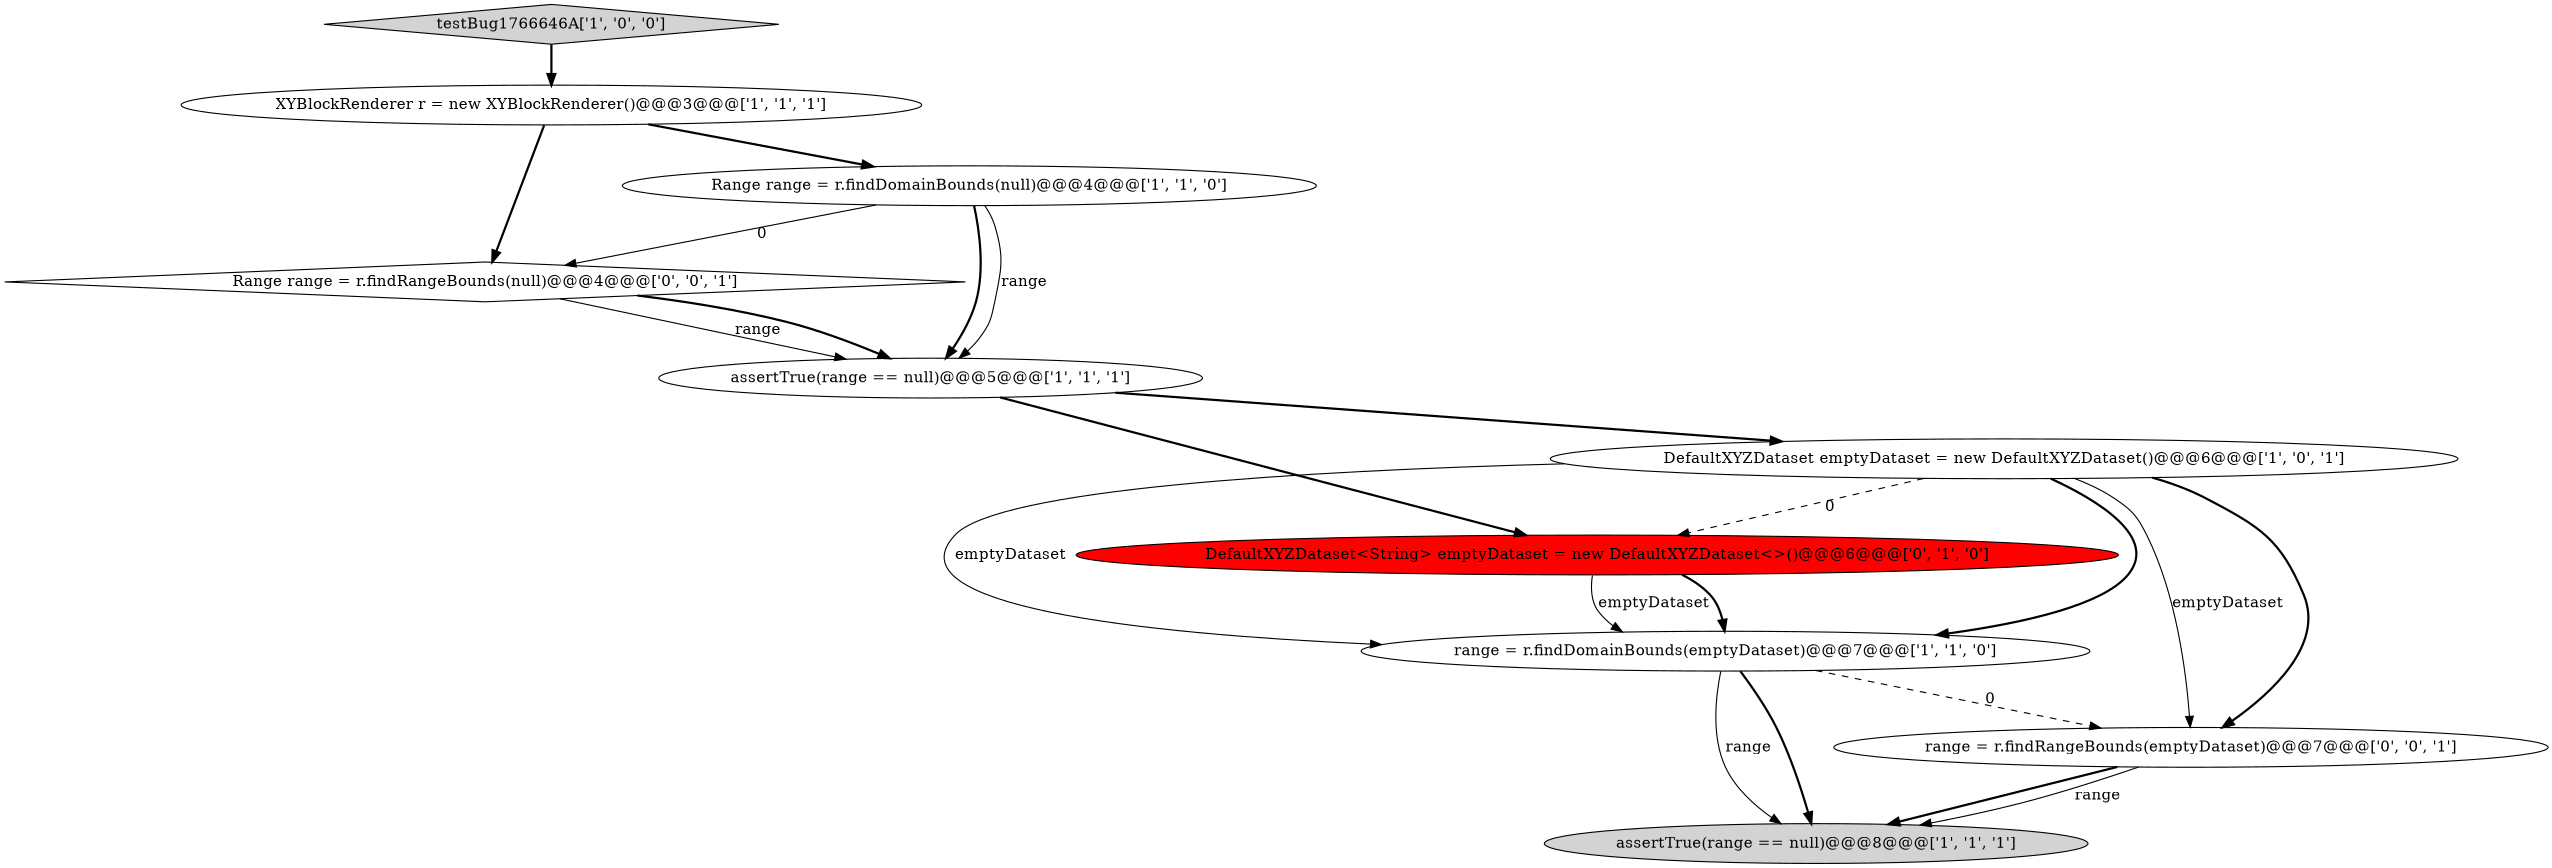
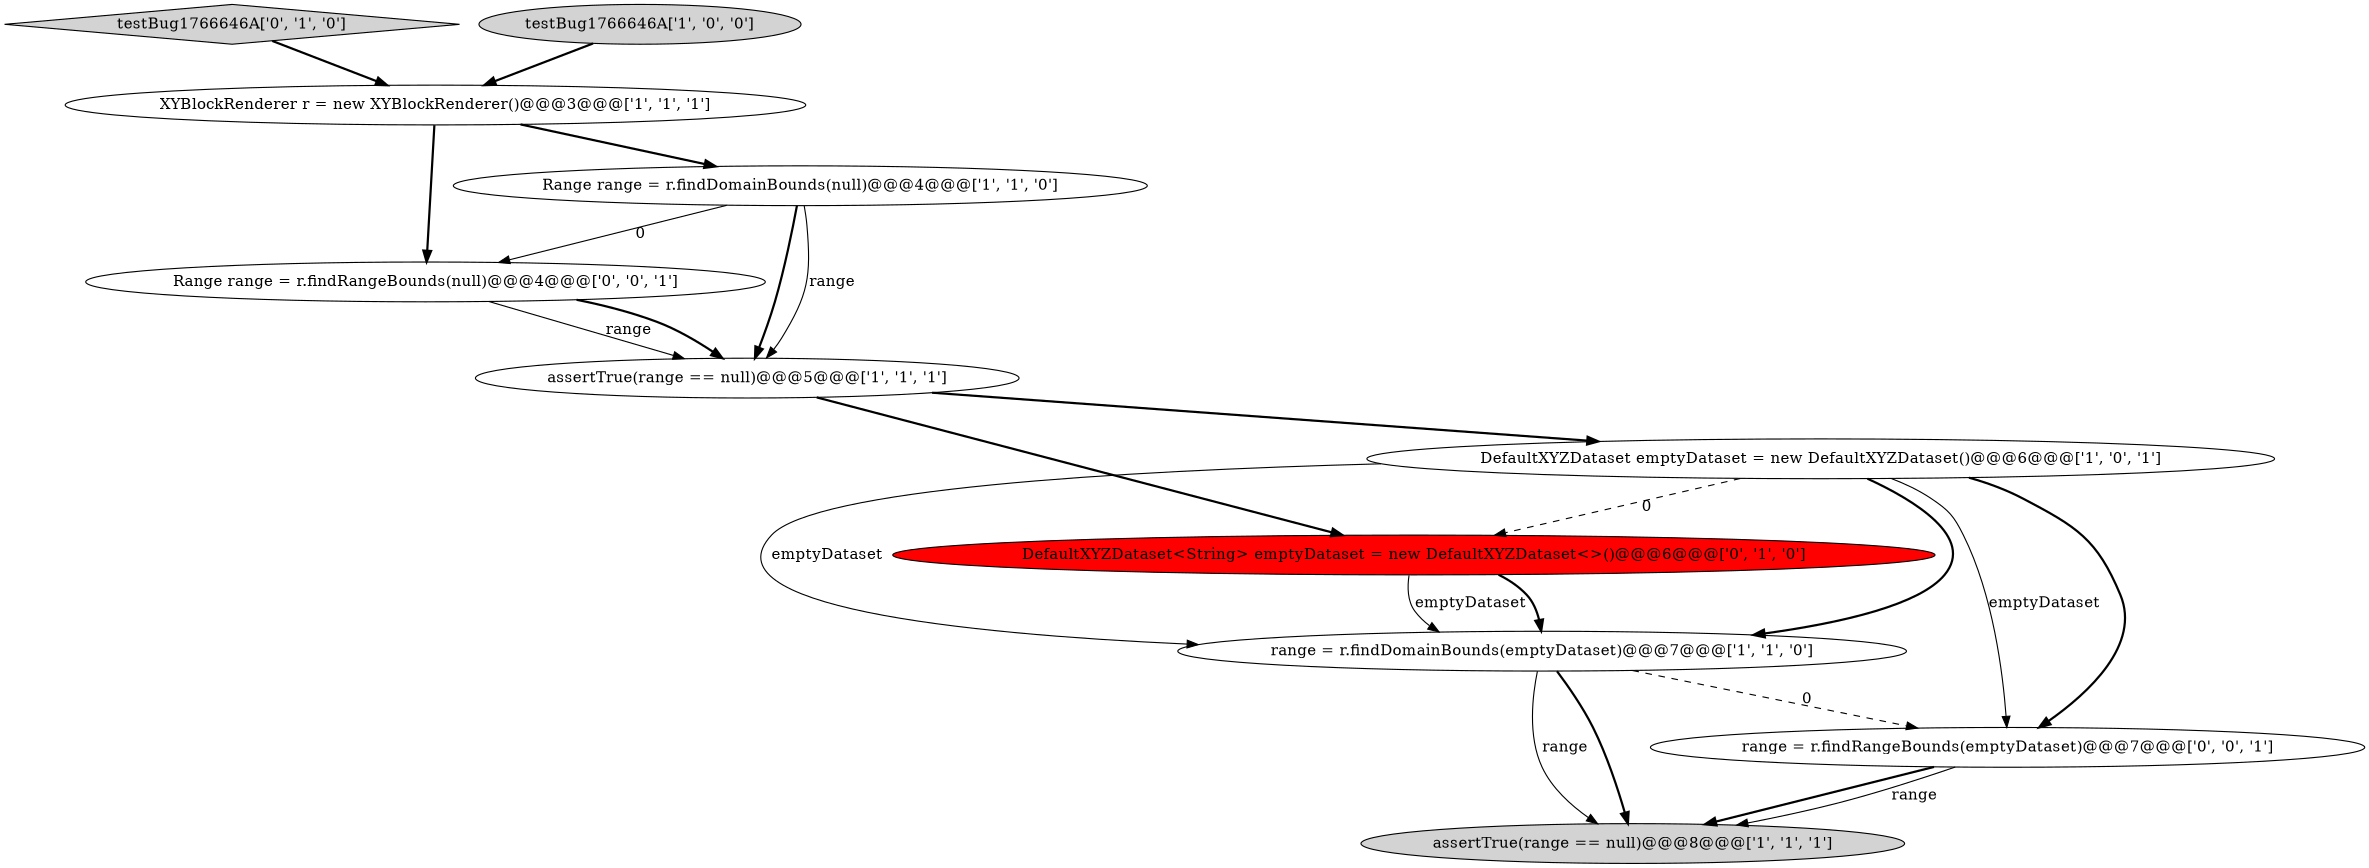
none -> (232, 24)
(551, 24) -> (640, 24)
(485, 282) -> (426, 282)
